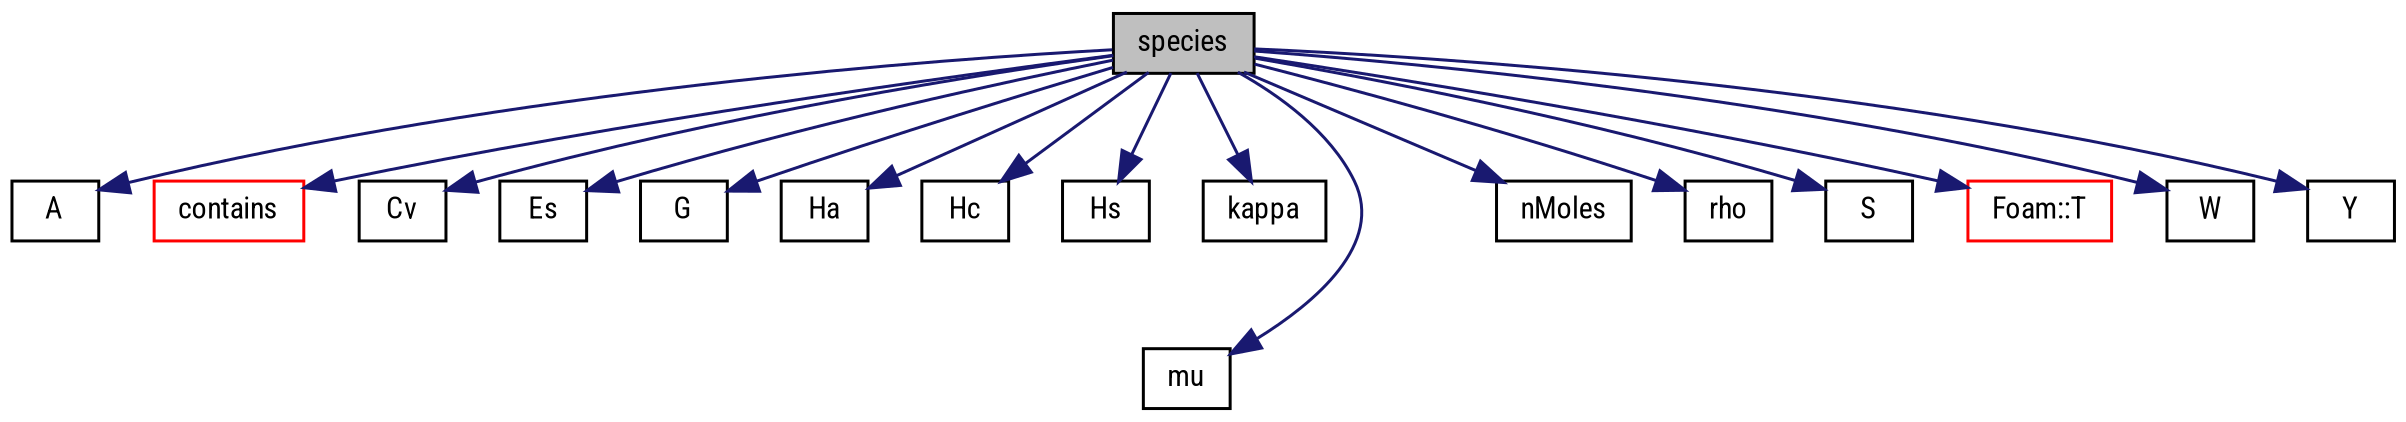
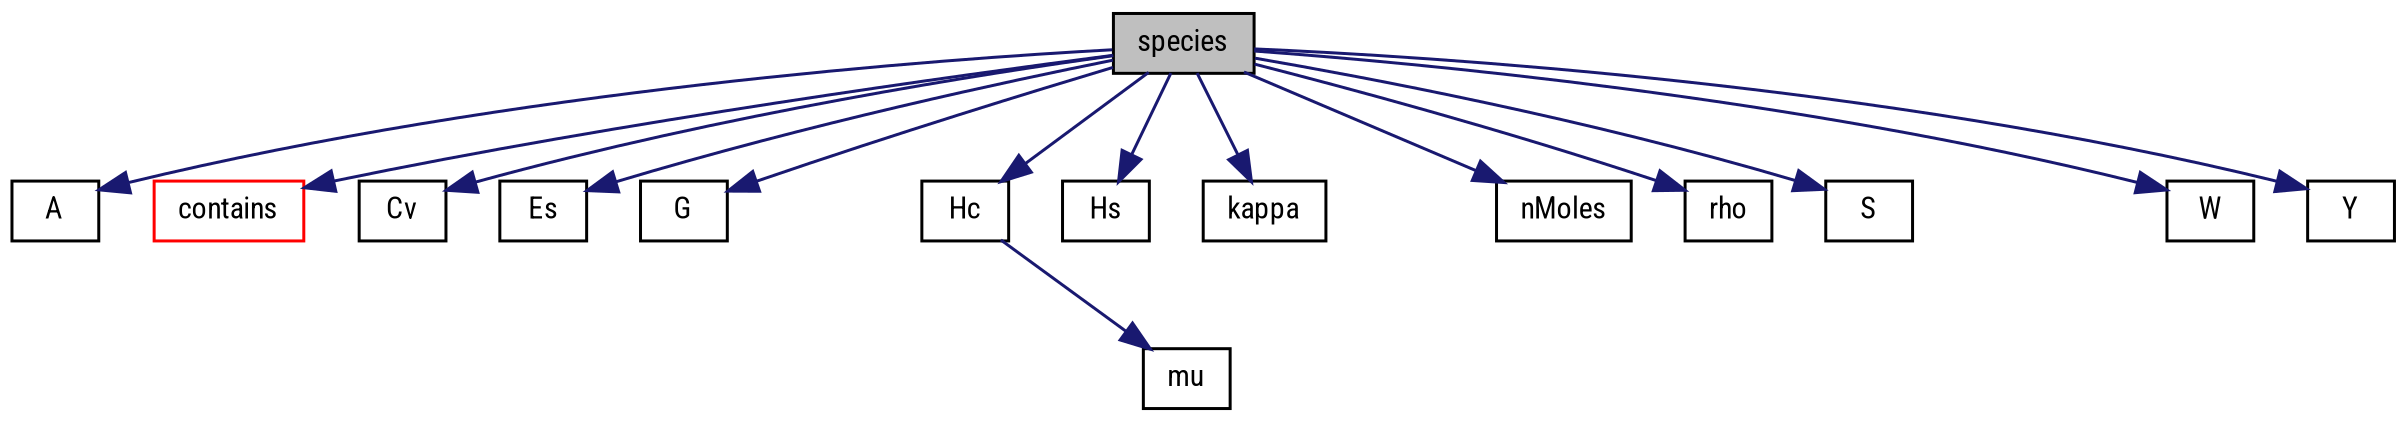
(1360, 201) -> (1063, 286)
(825, 211) -> none
(2040, 211) -> none
